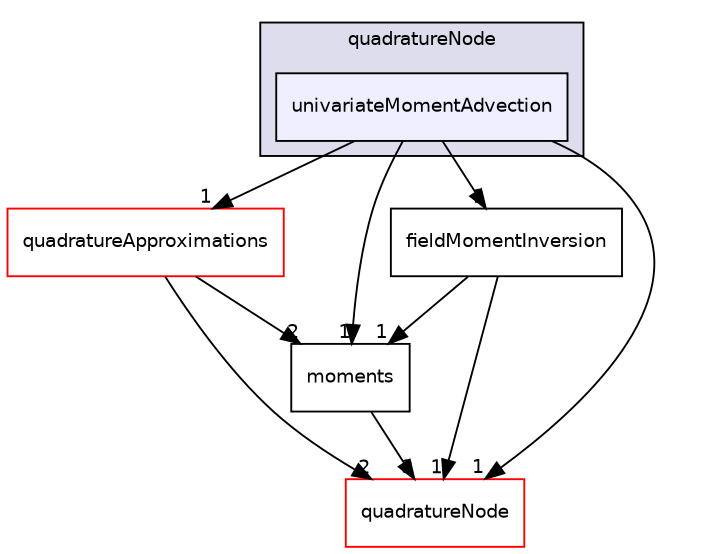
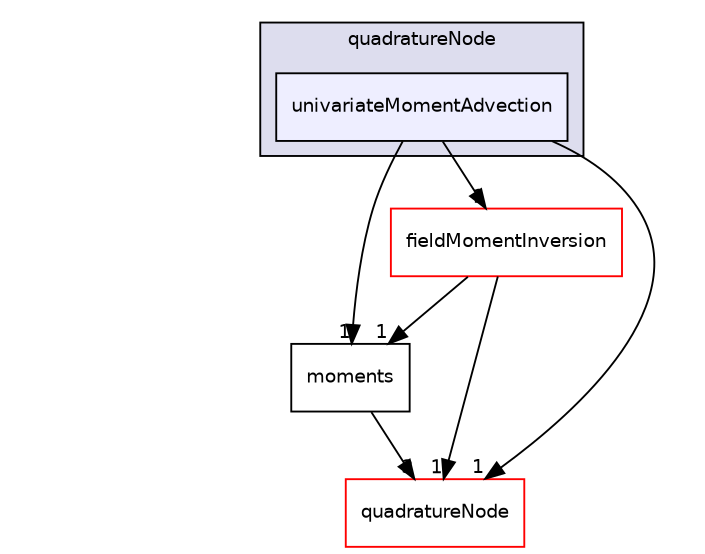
(146, 242) -> none
(506, 242) -> (506, 242)
